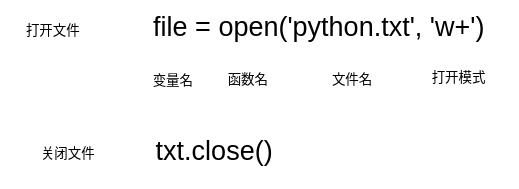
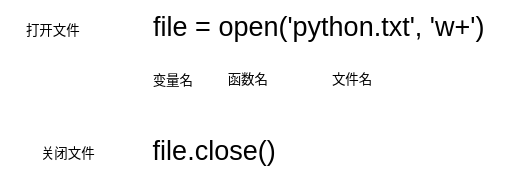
(459, 78) -> none
(215, 150) -> (215, 150)
